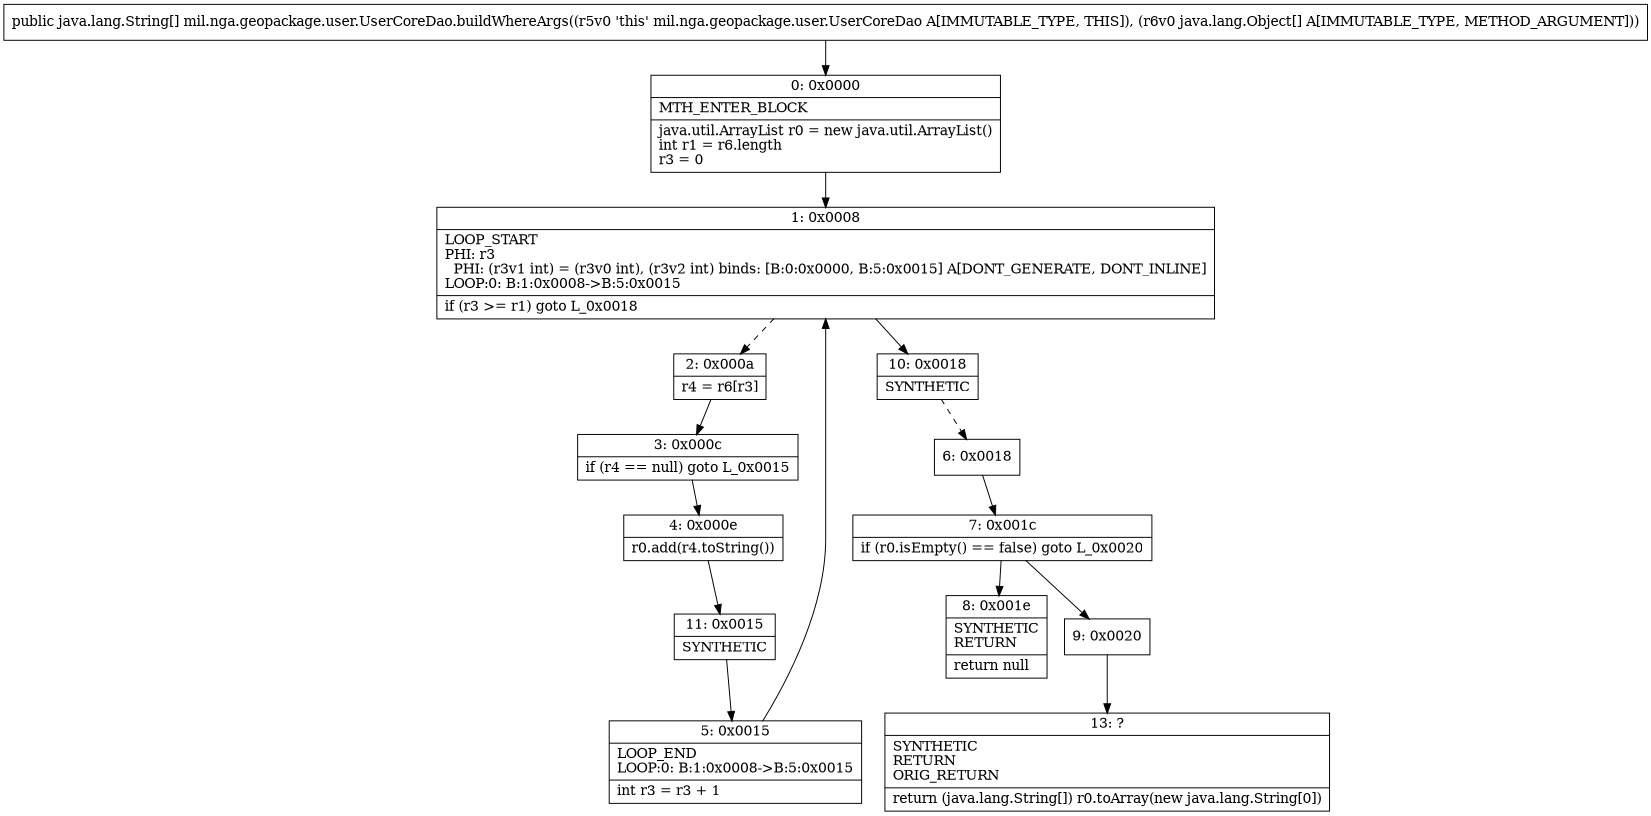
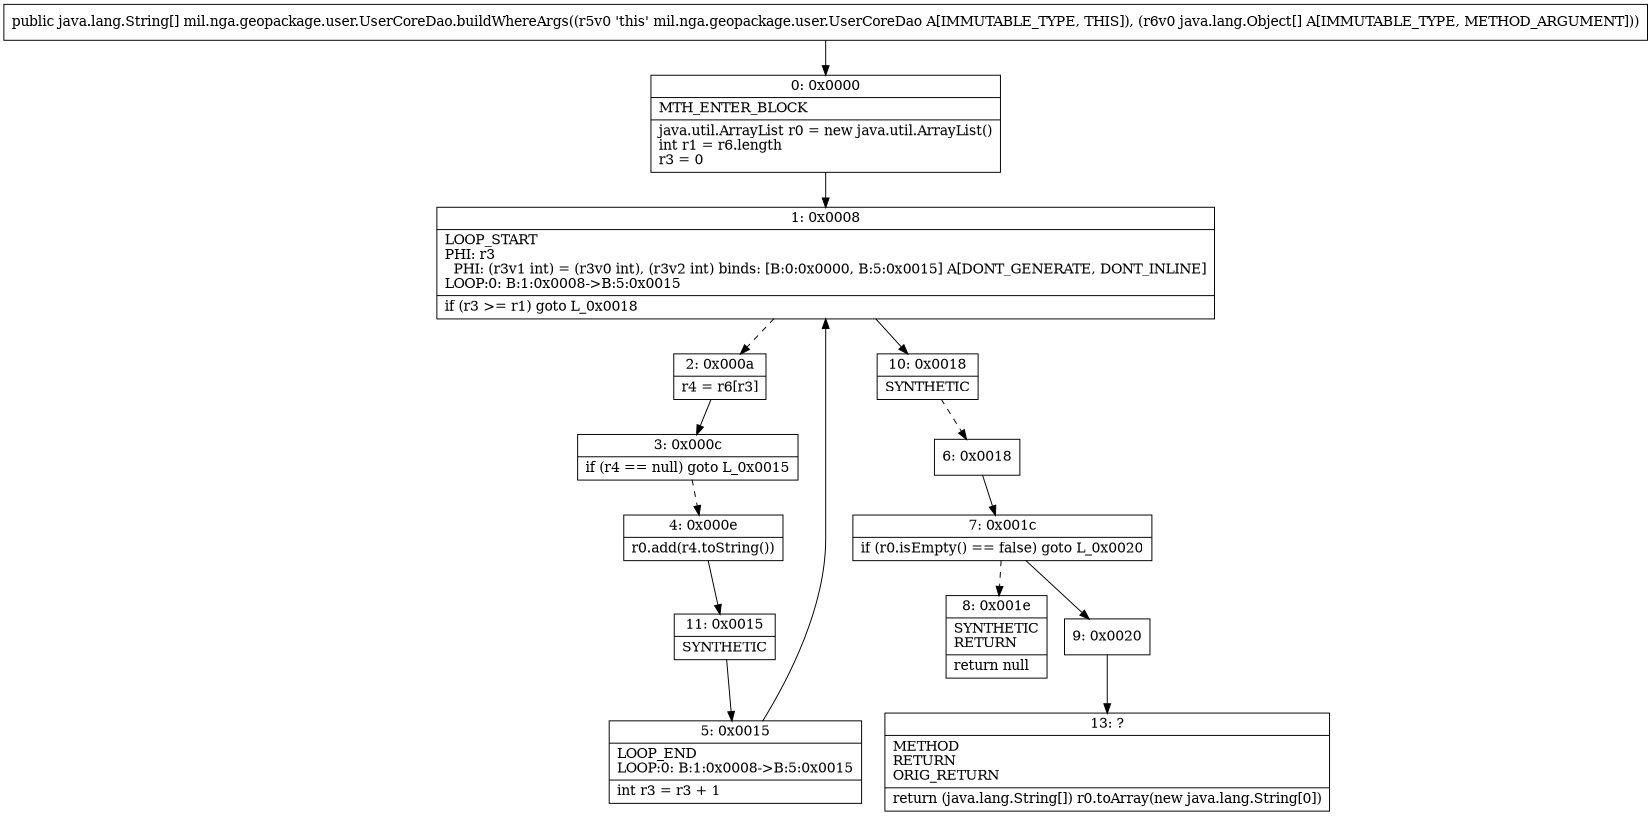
(695, 493) -> (695, 493)
(1000, 573) -> (1000, 573)
(935, 747) -> (926, 747)
